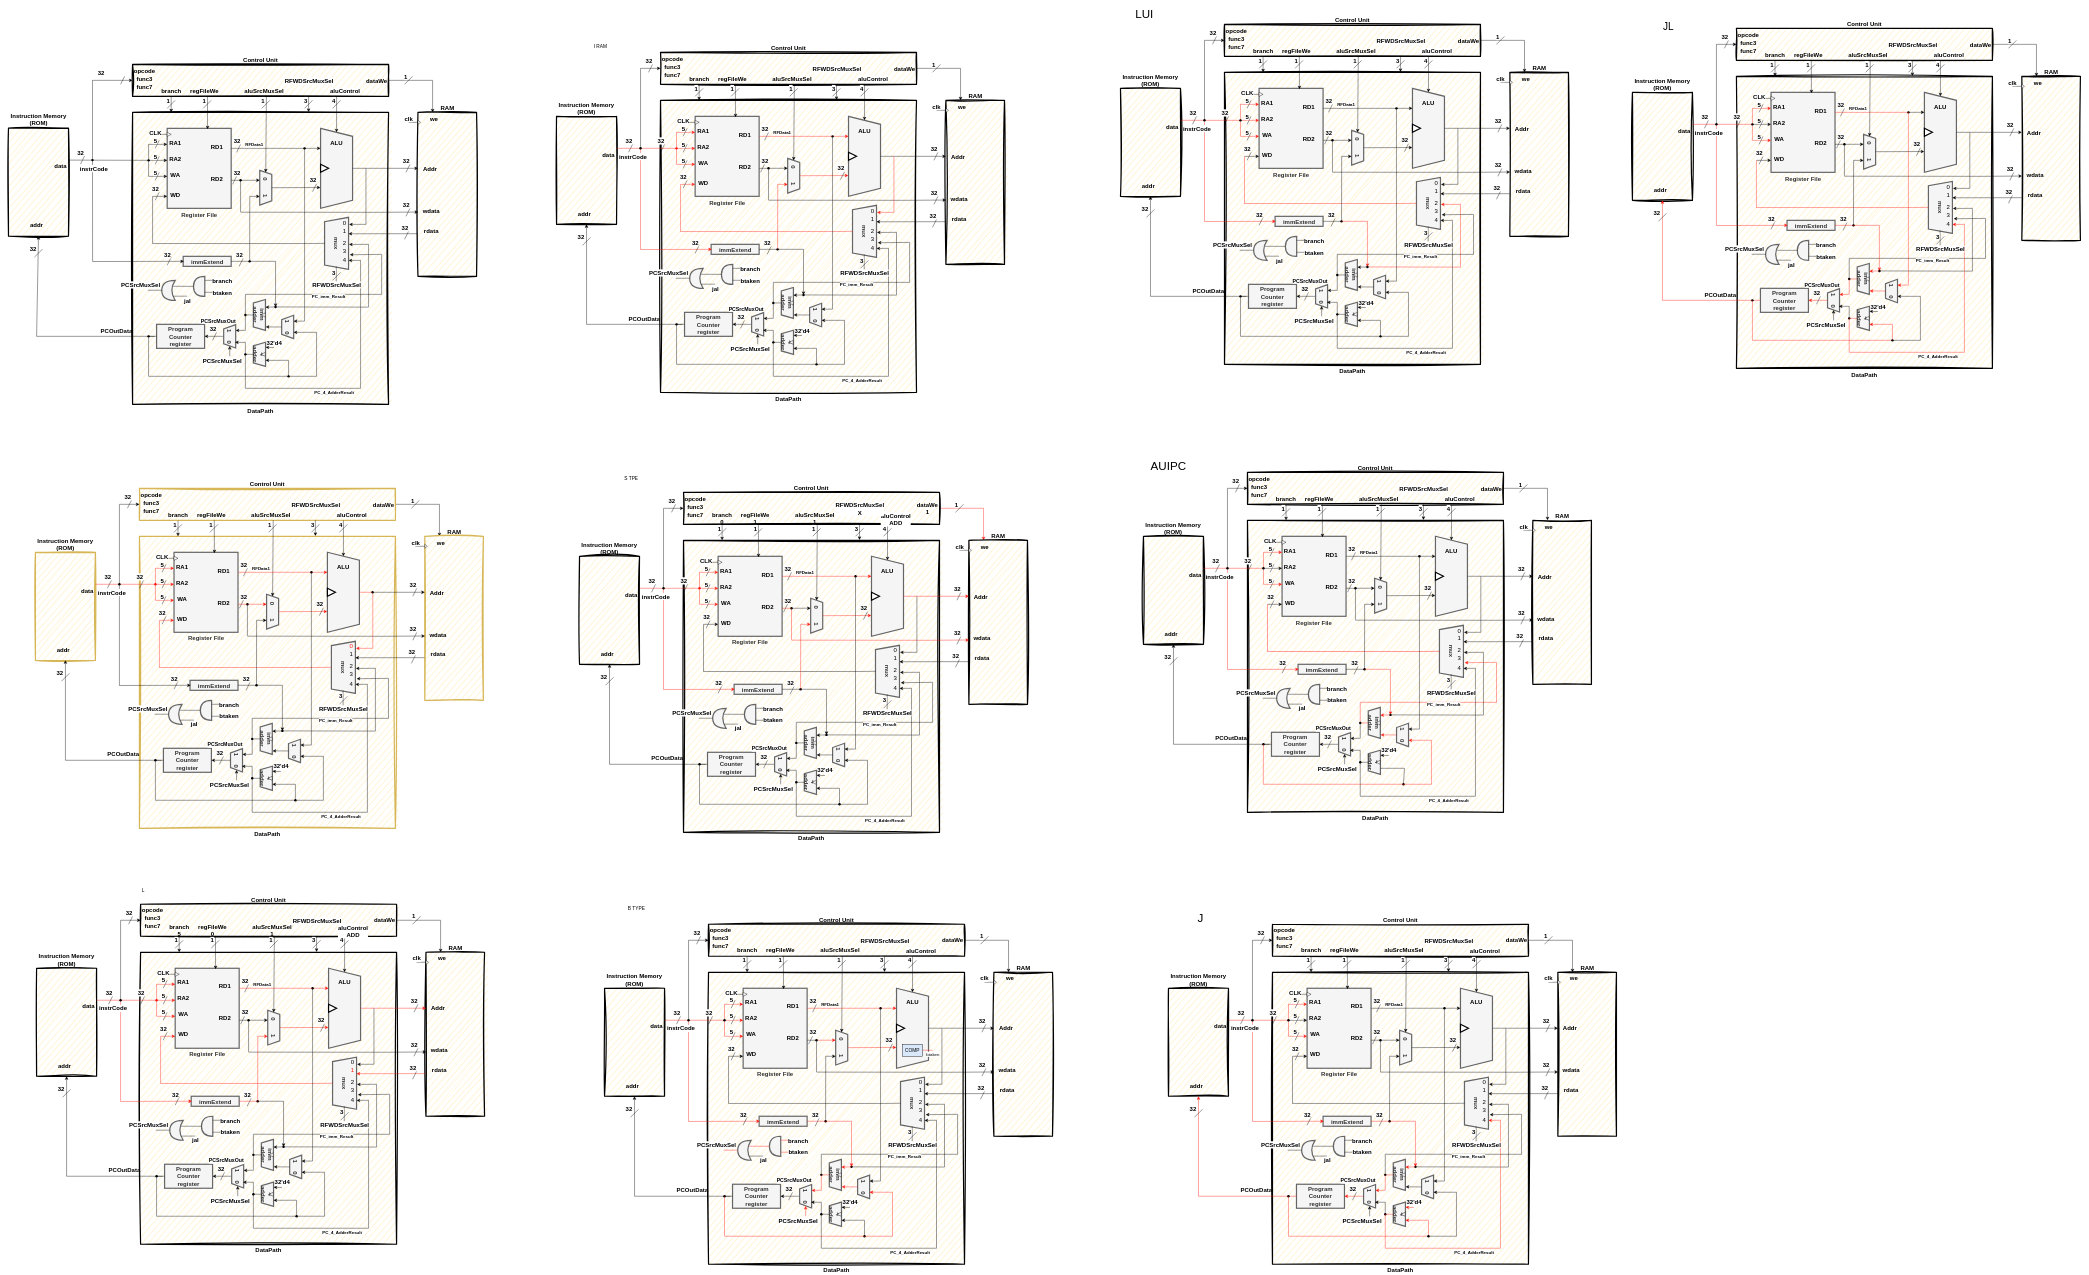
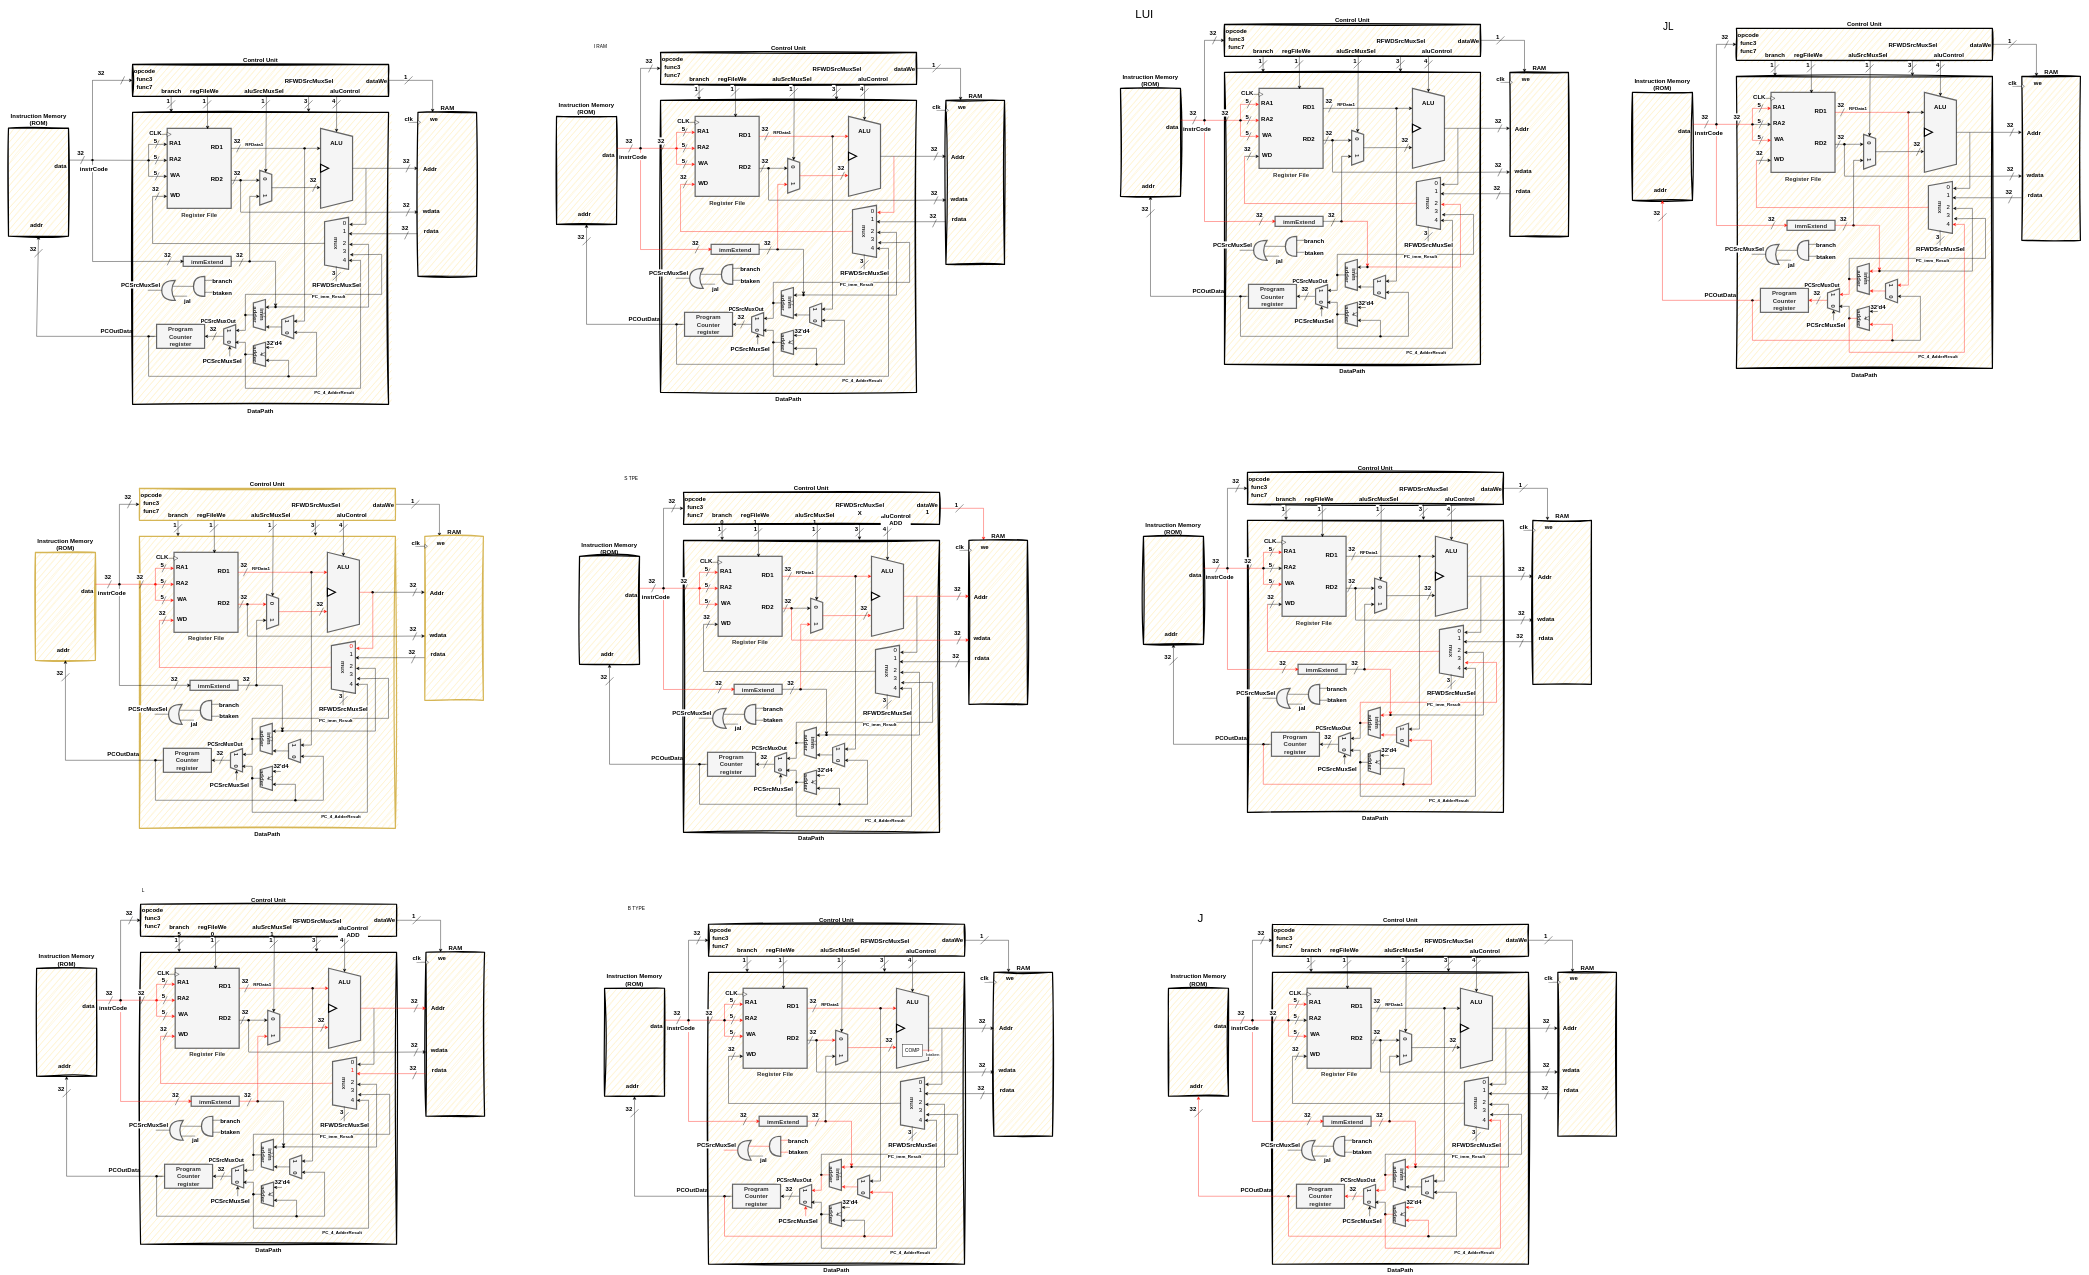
(1169, 466) -> none
(913, 1050) -> (913, 1050)
